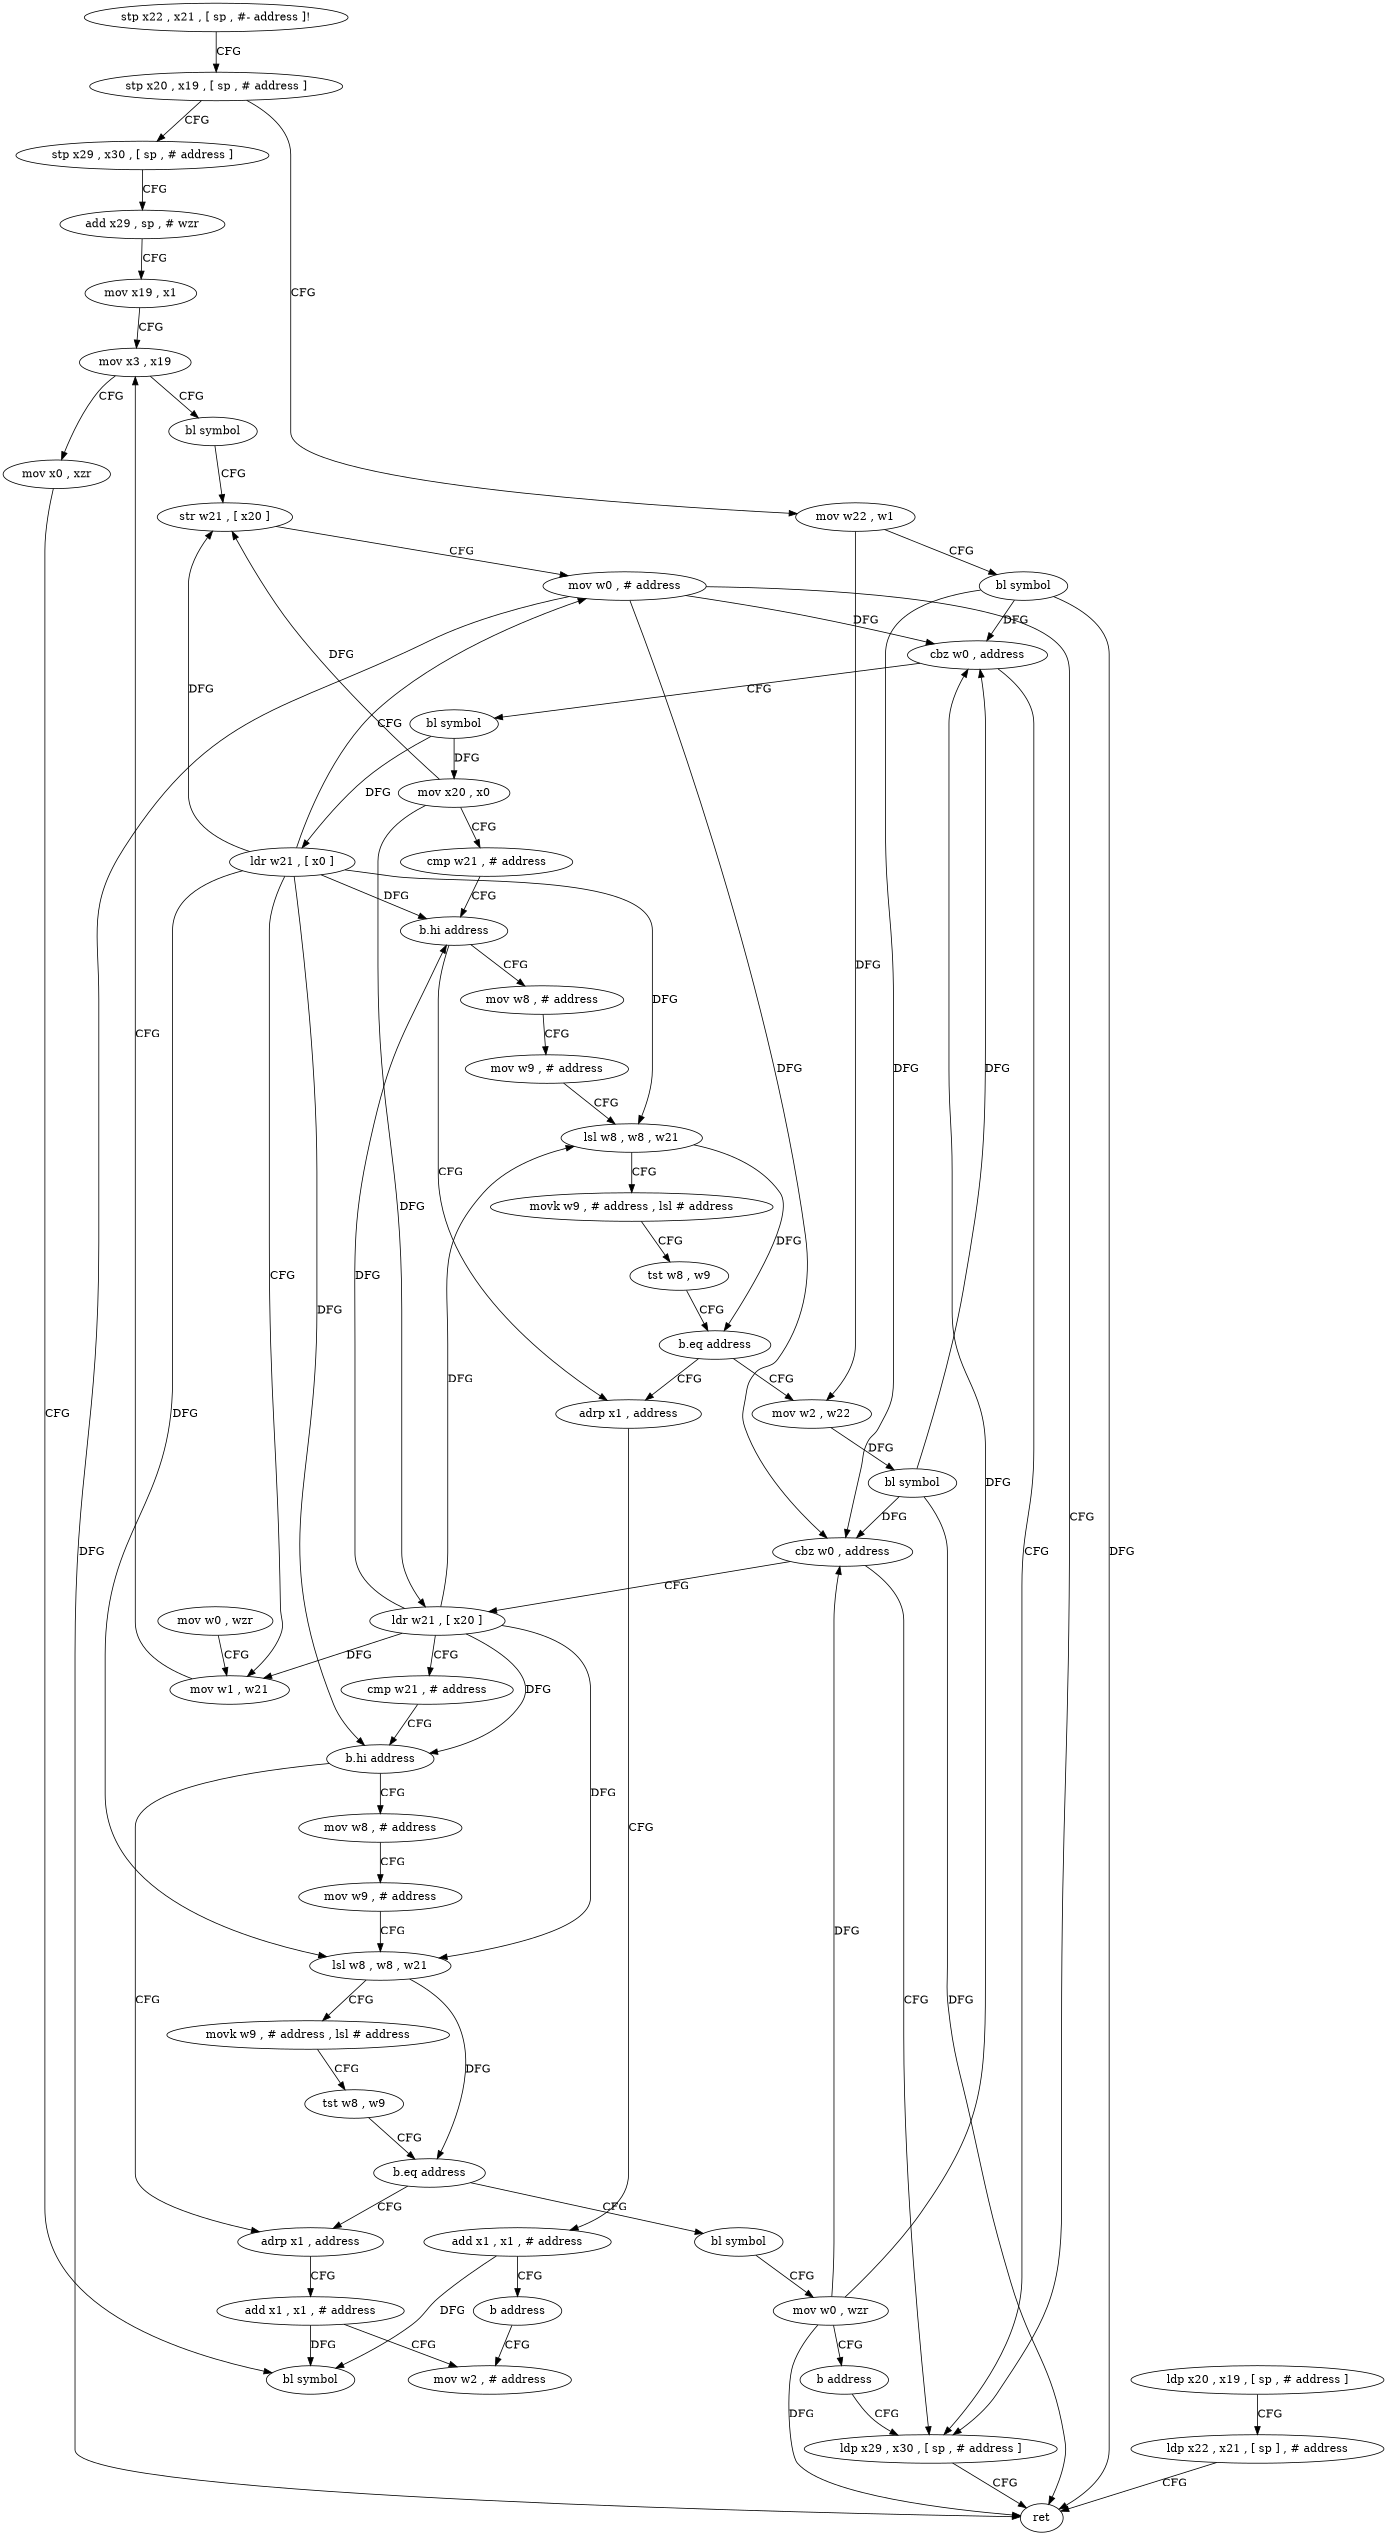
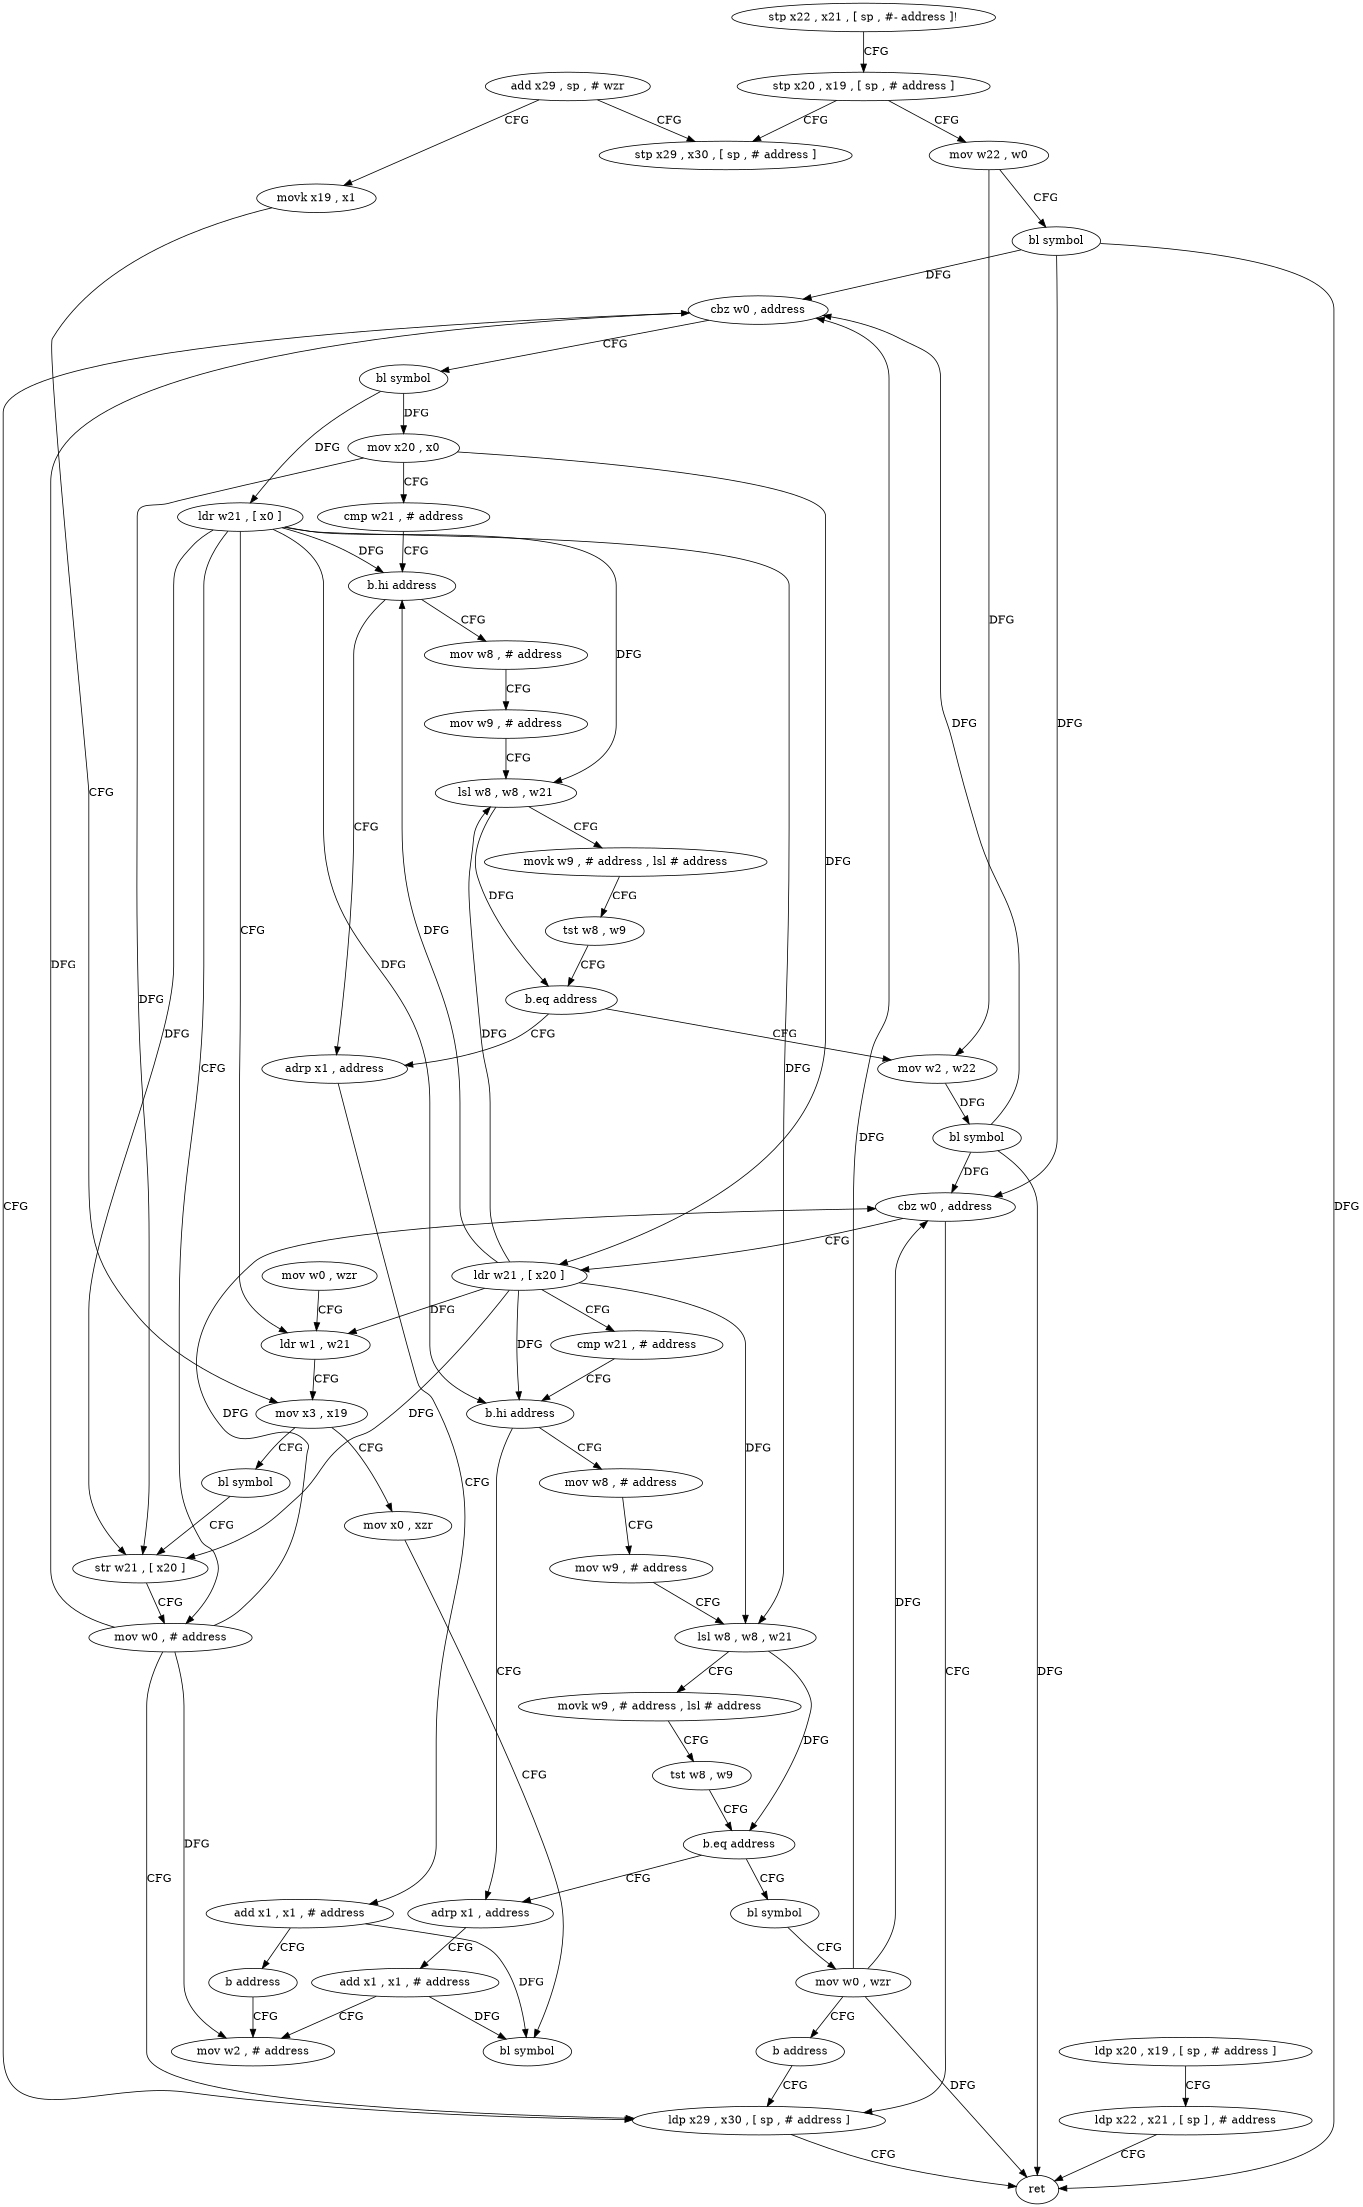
(142, 186) -> (642, 119)
(141, 293) -> (316, 198)
(855, 517) -> (989, 155)
none -> (360, 1435)
(230, 1690) -> (316, 1345)
(75, 1855) -> (184, 1849)
